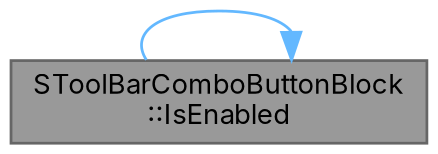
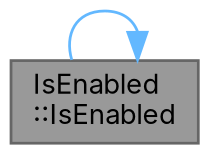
(219, 102) -> (105, 102)
